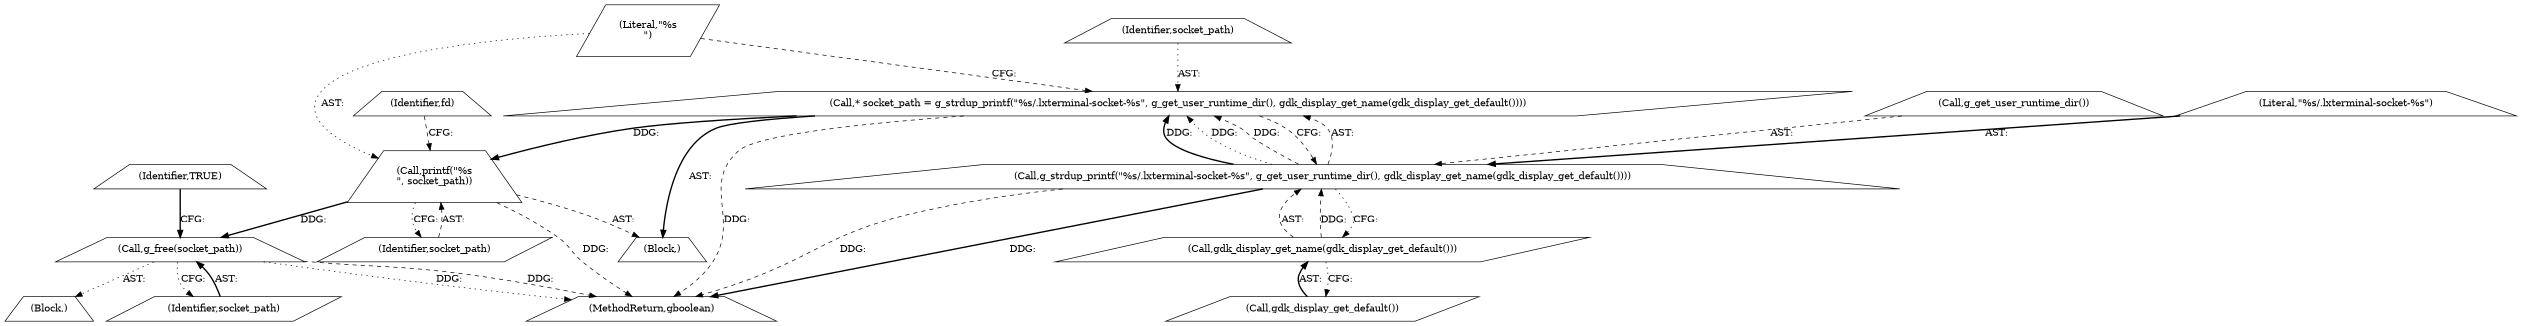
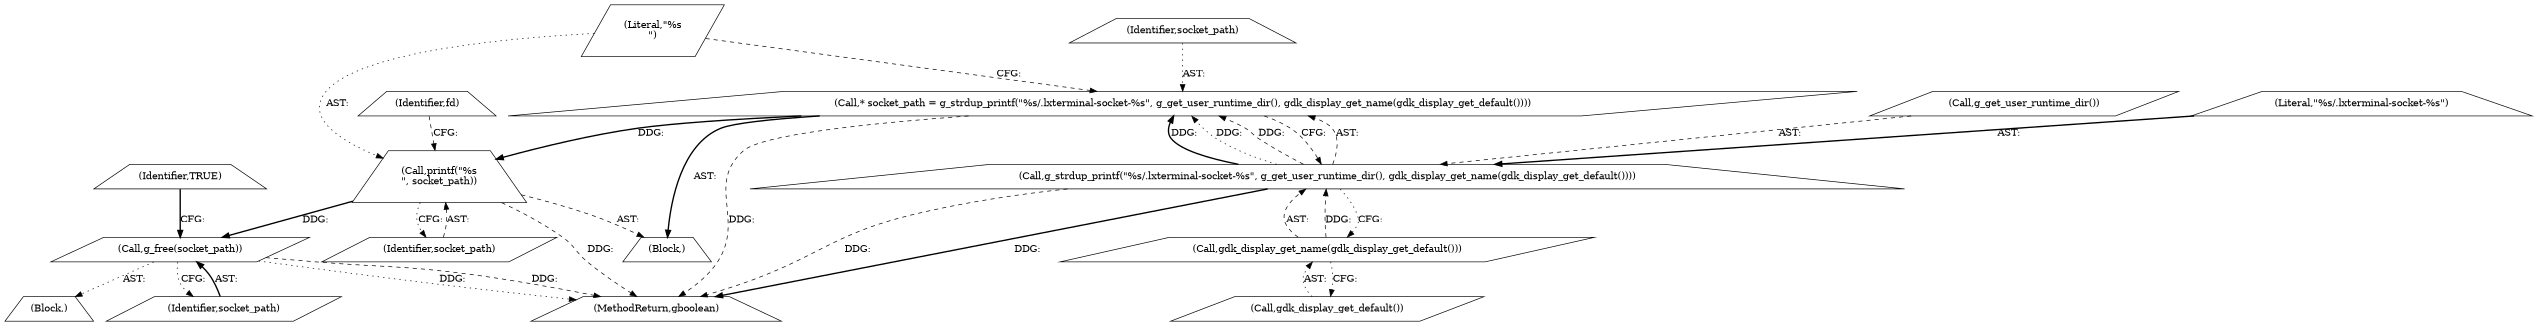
(2014, 104) -> (2024, 104)
(180, 250) -> (180, 250)
(1299, 283) -> (1303, 283)
